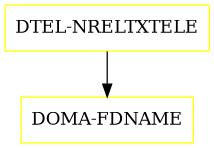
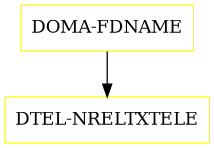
(107, 68) -> (107, 68)
